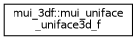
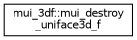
(68, 20) -> (68, 20)
